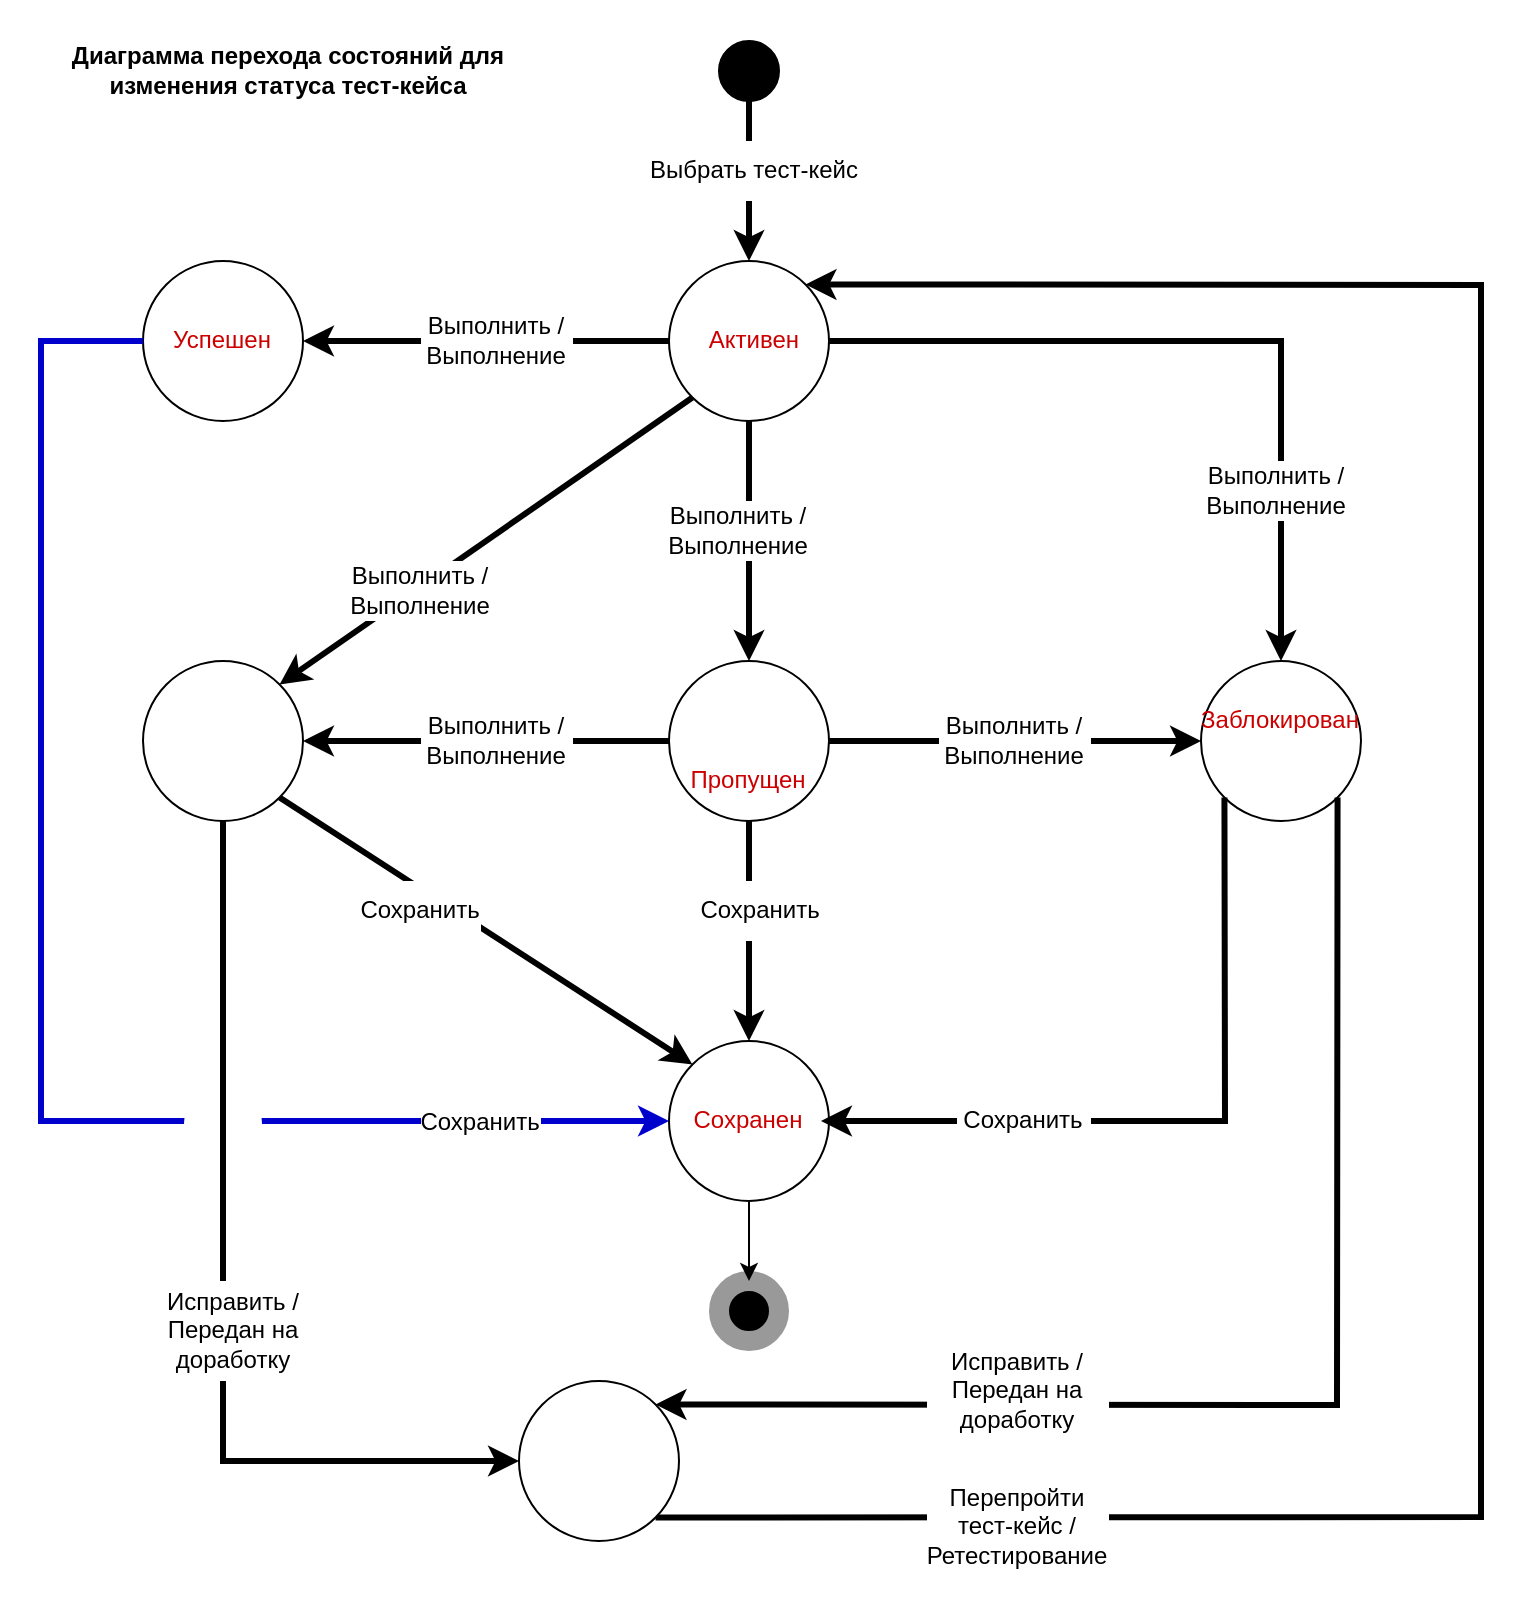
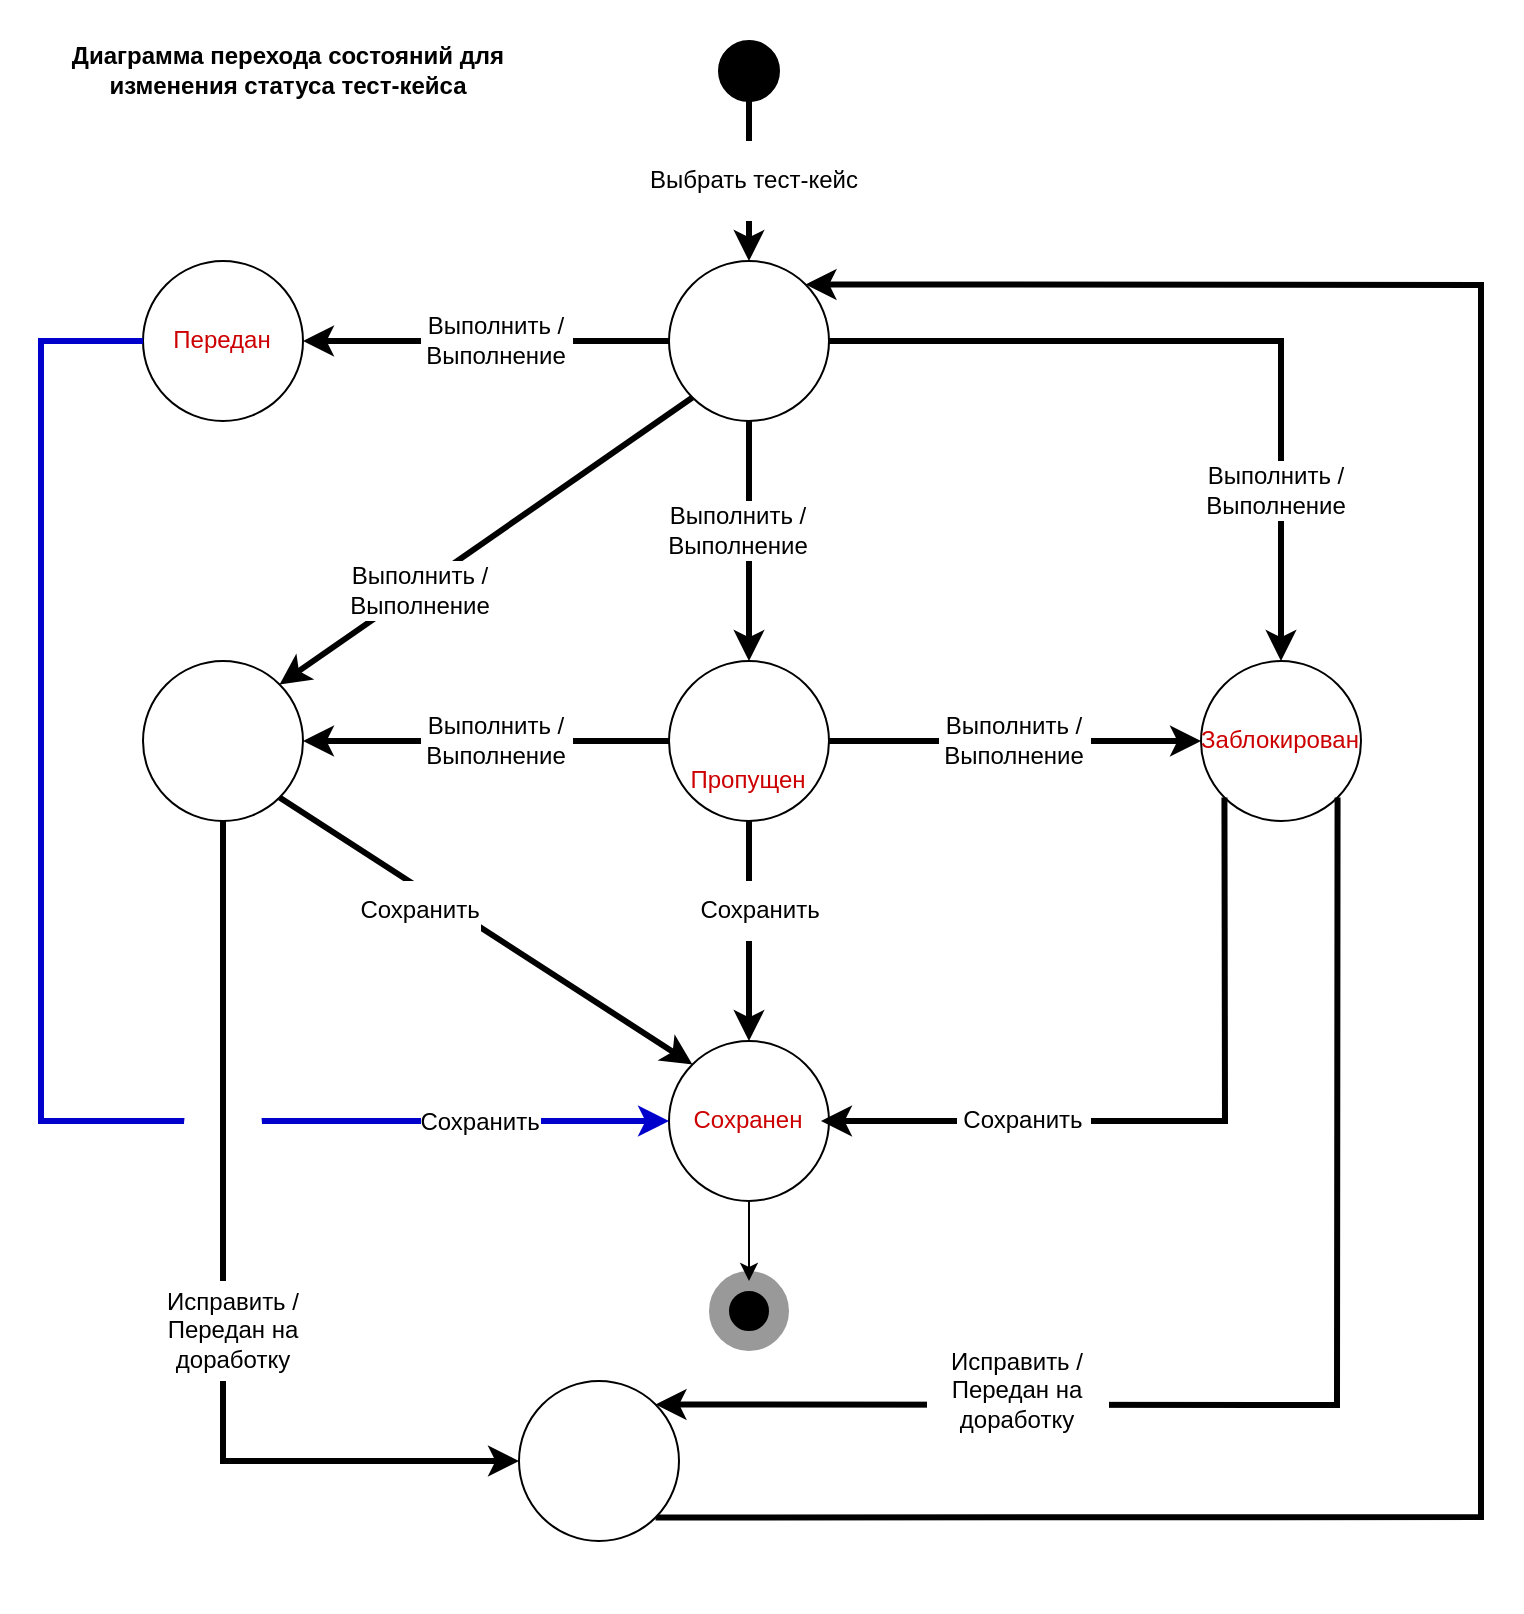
(755, 171) -> (755, 181)
(223, 341) -> (223, 341)
(755, 341) -> none
(1281, 721) -> (1281, 741)
(1018, 1526) -> none
